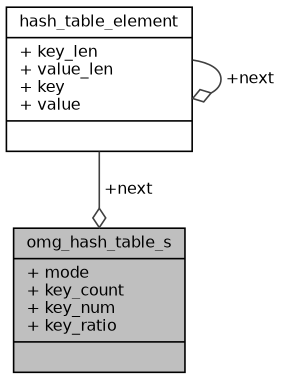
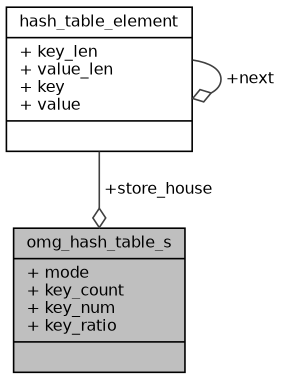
(127, 190) -> (156, 190)
